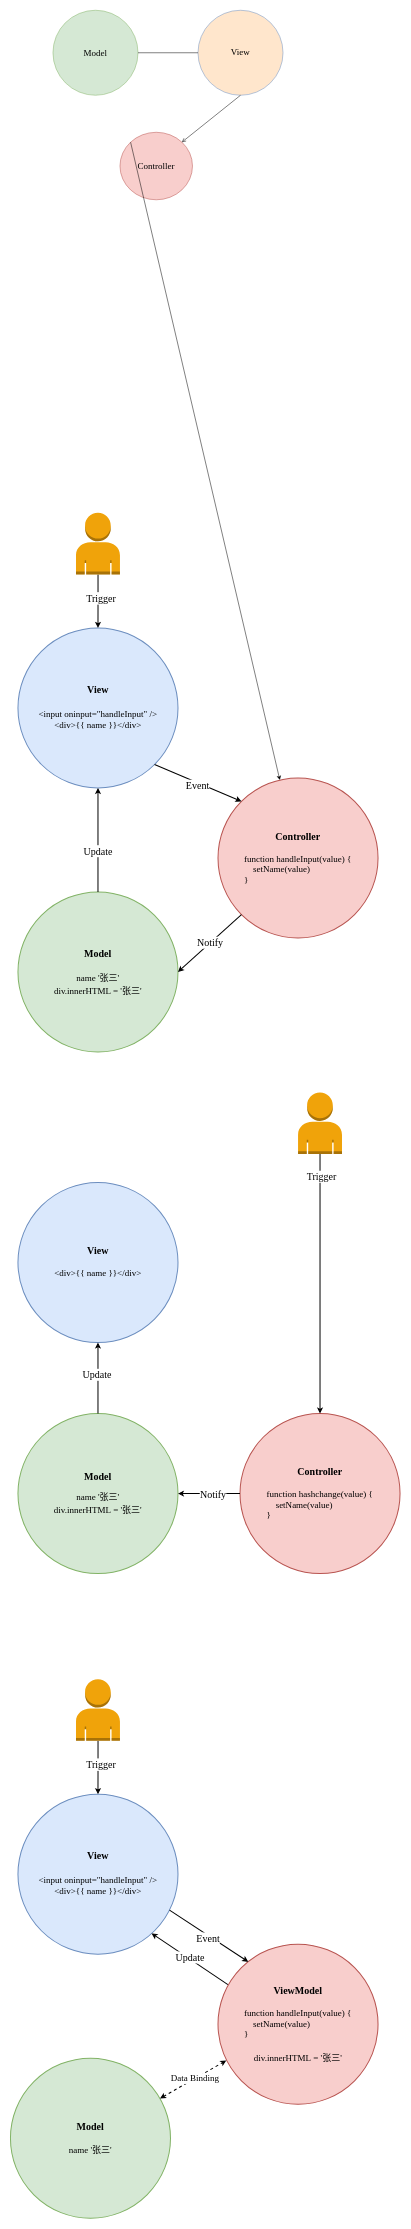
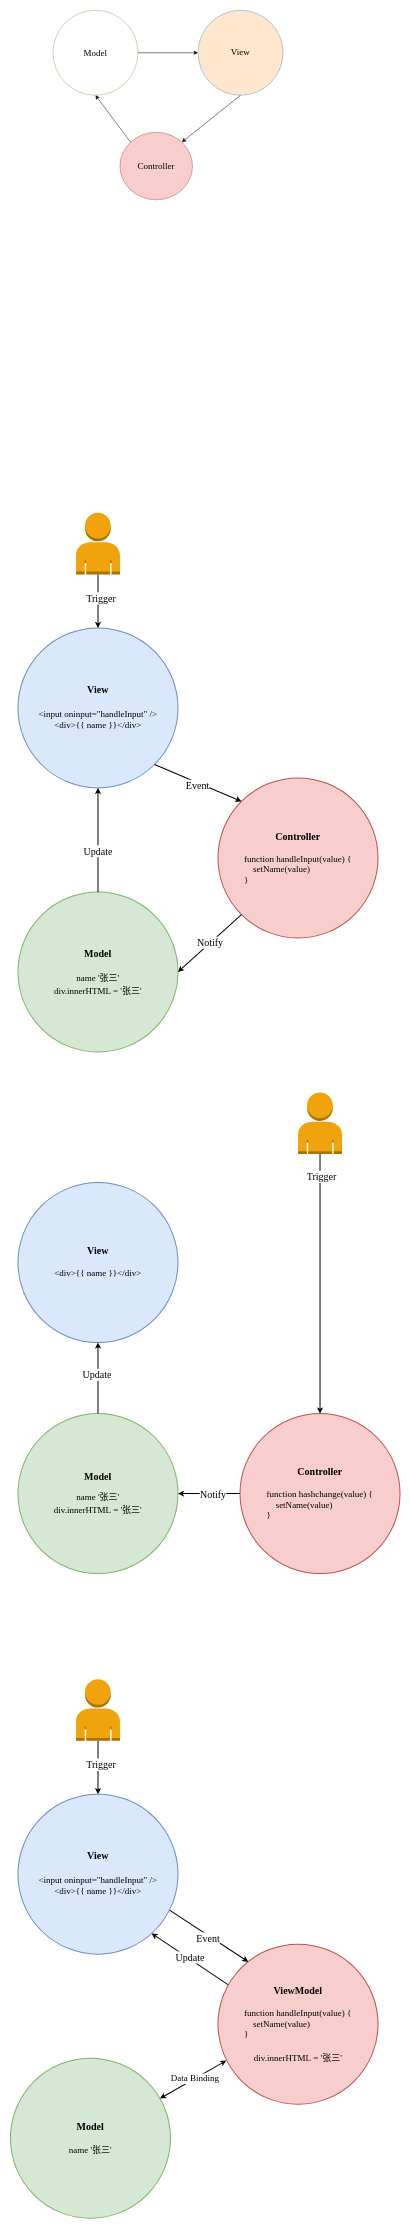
(95, 53) -> (95, 53)
(195, 53) -> (193, 53)
(185, 140) -> (186, 139)
(278, 775) -> (98, 99)
(175, 2090) -> (175, 2090)
